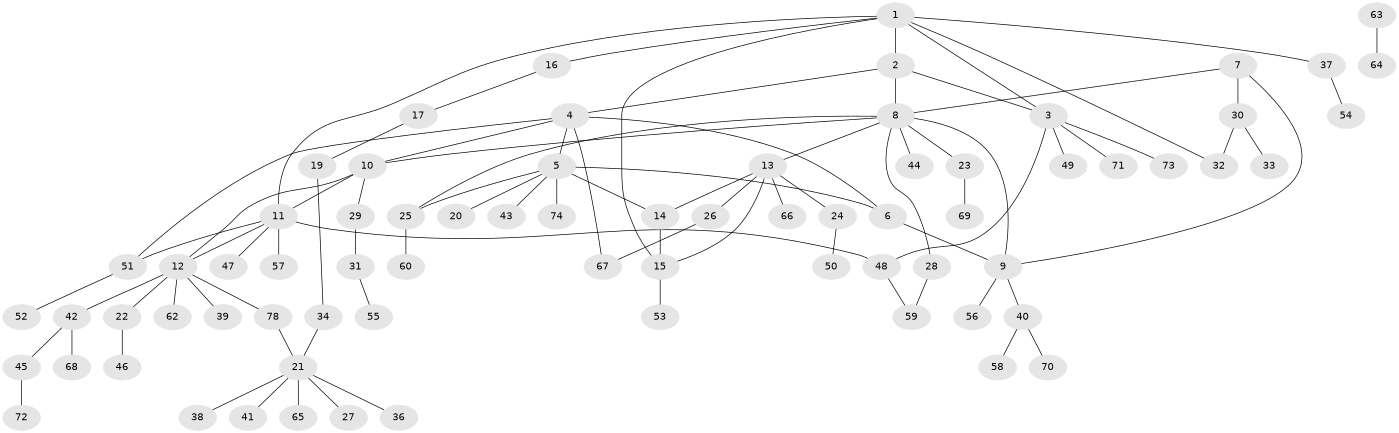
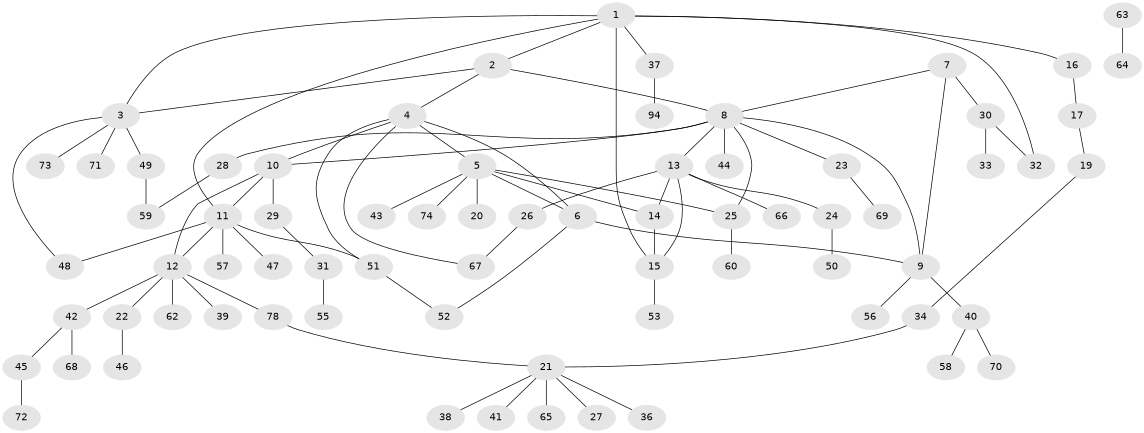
(1346, 116) -> (655, 116)
none -> (514, 270)
(897, 292) -> (146, 191)
